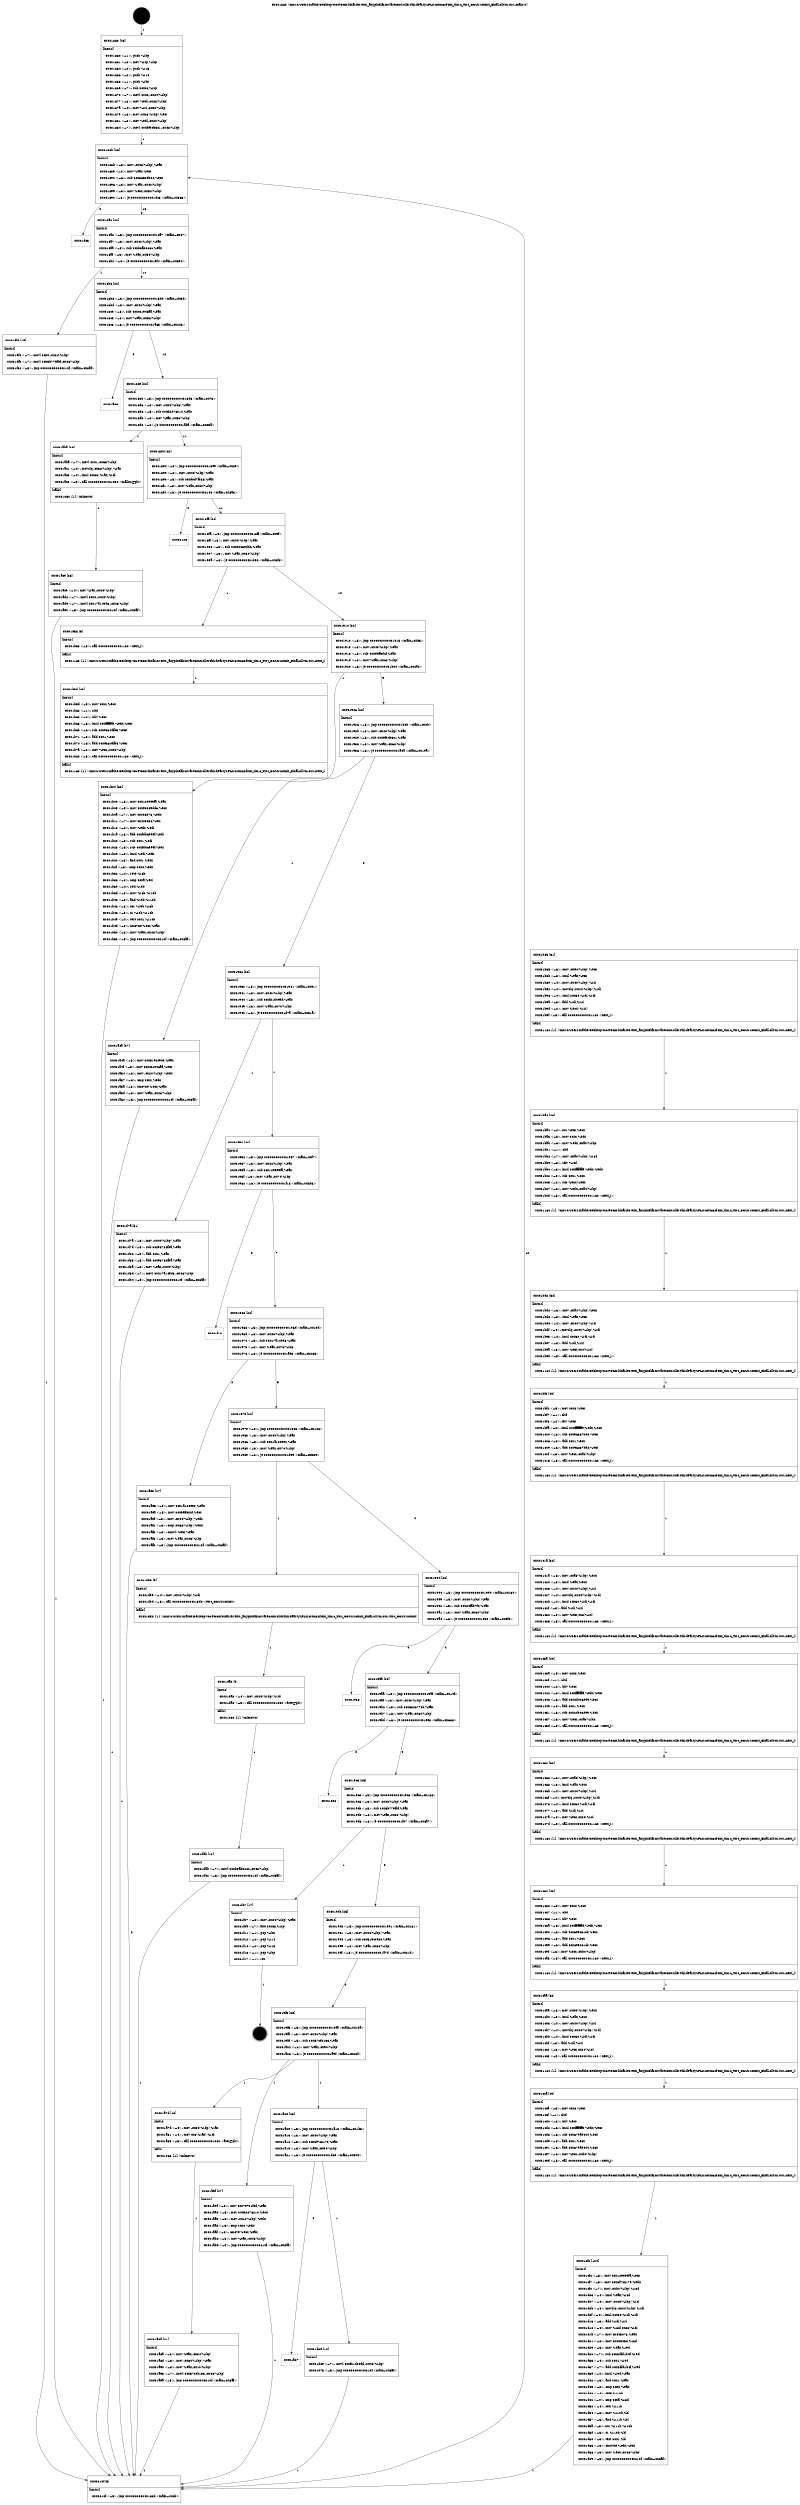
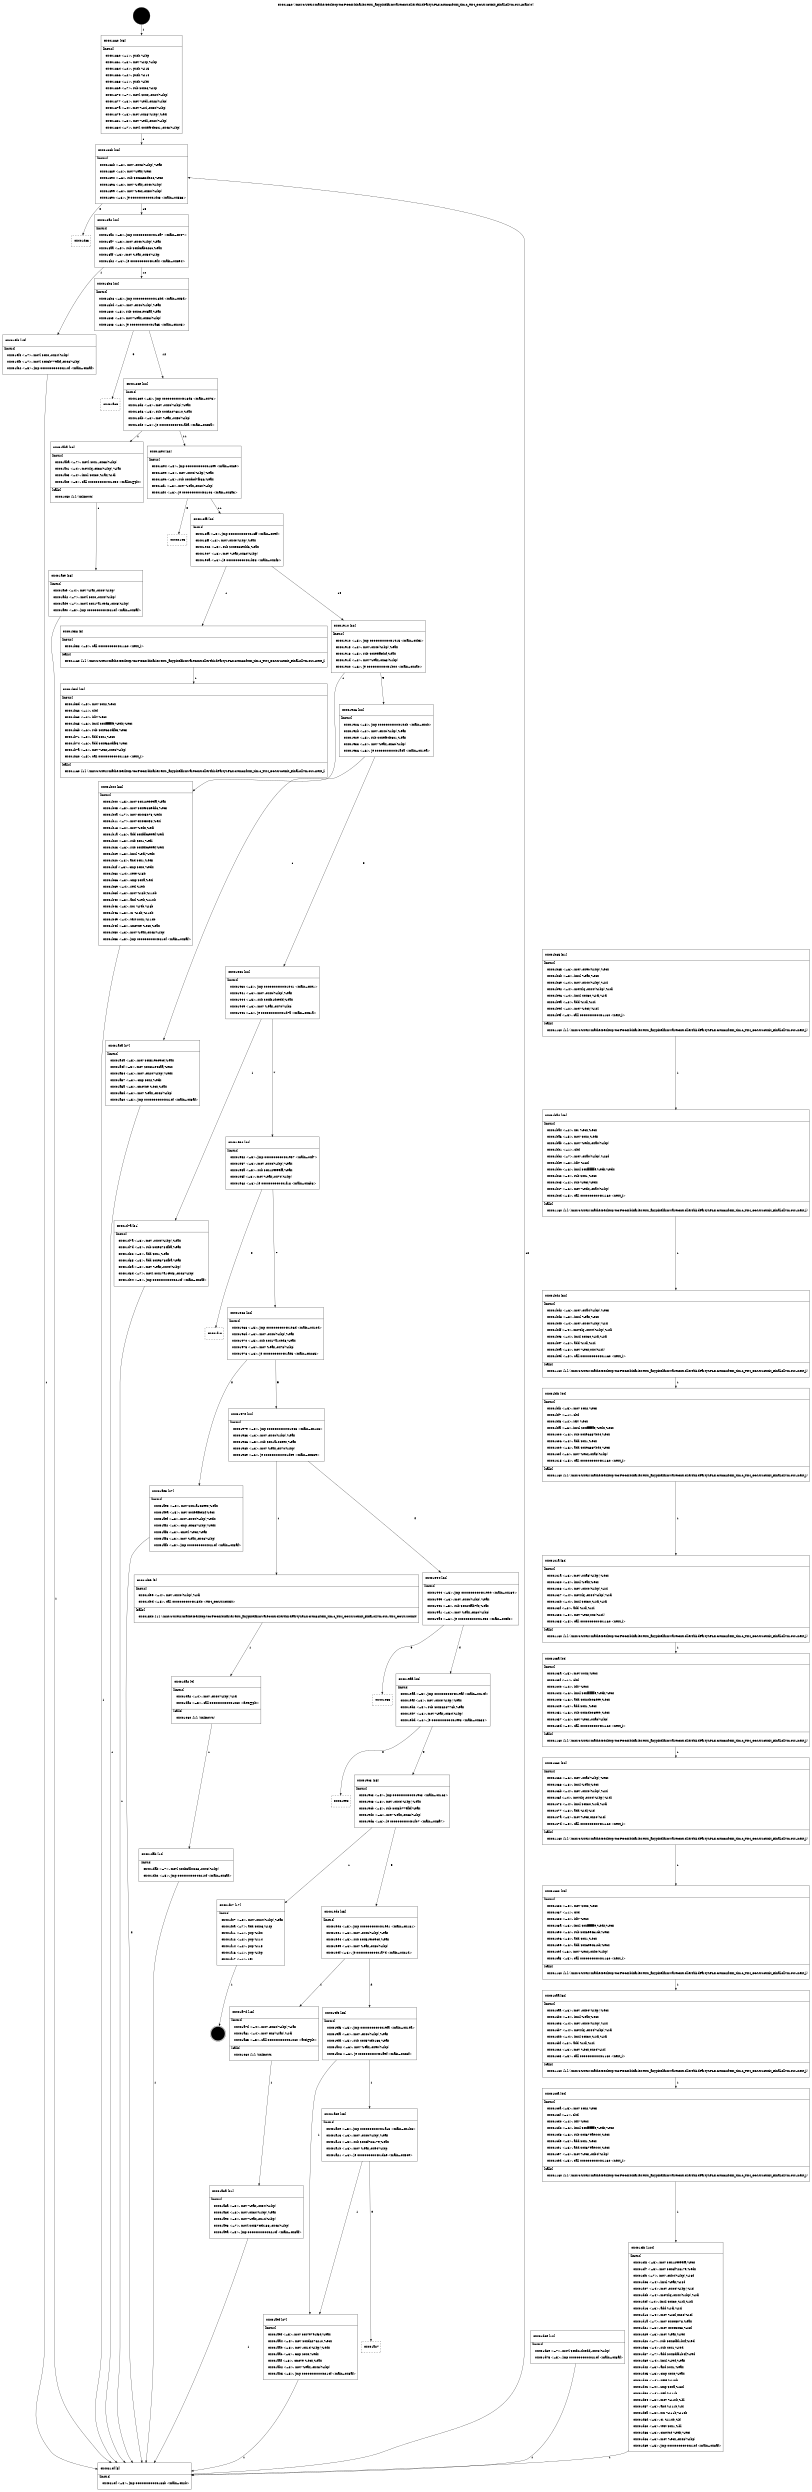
(252, 2079) -> (323, 1982)
(336, 2251) -> (341, 2237)
